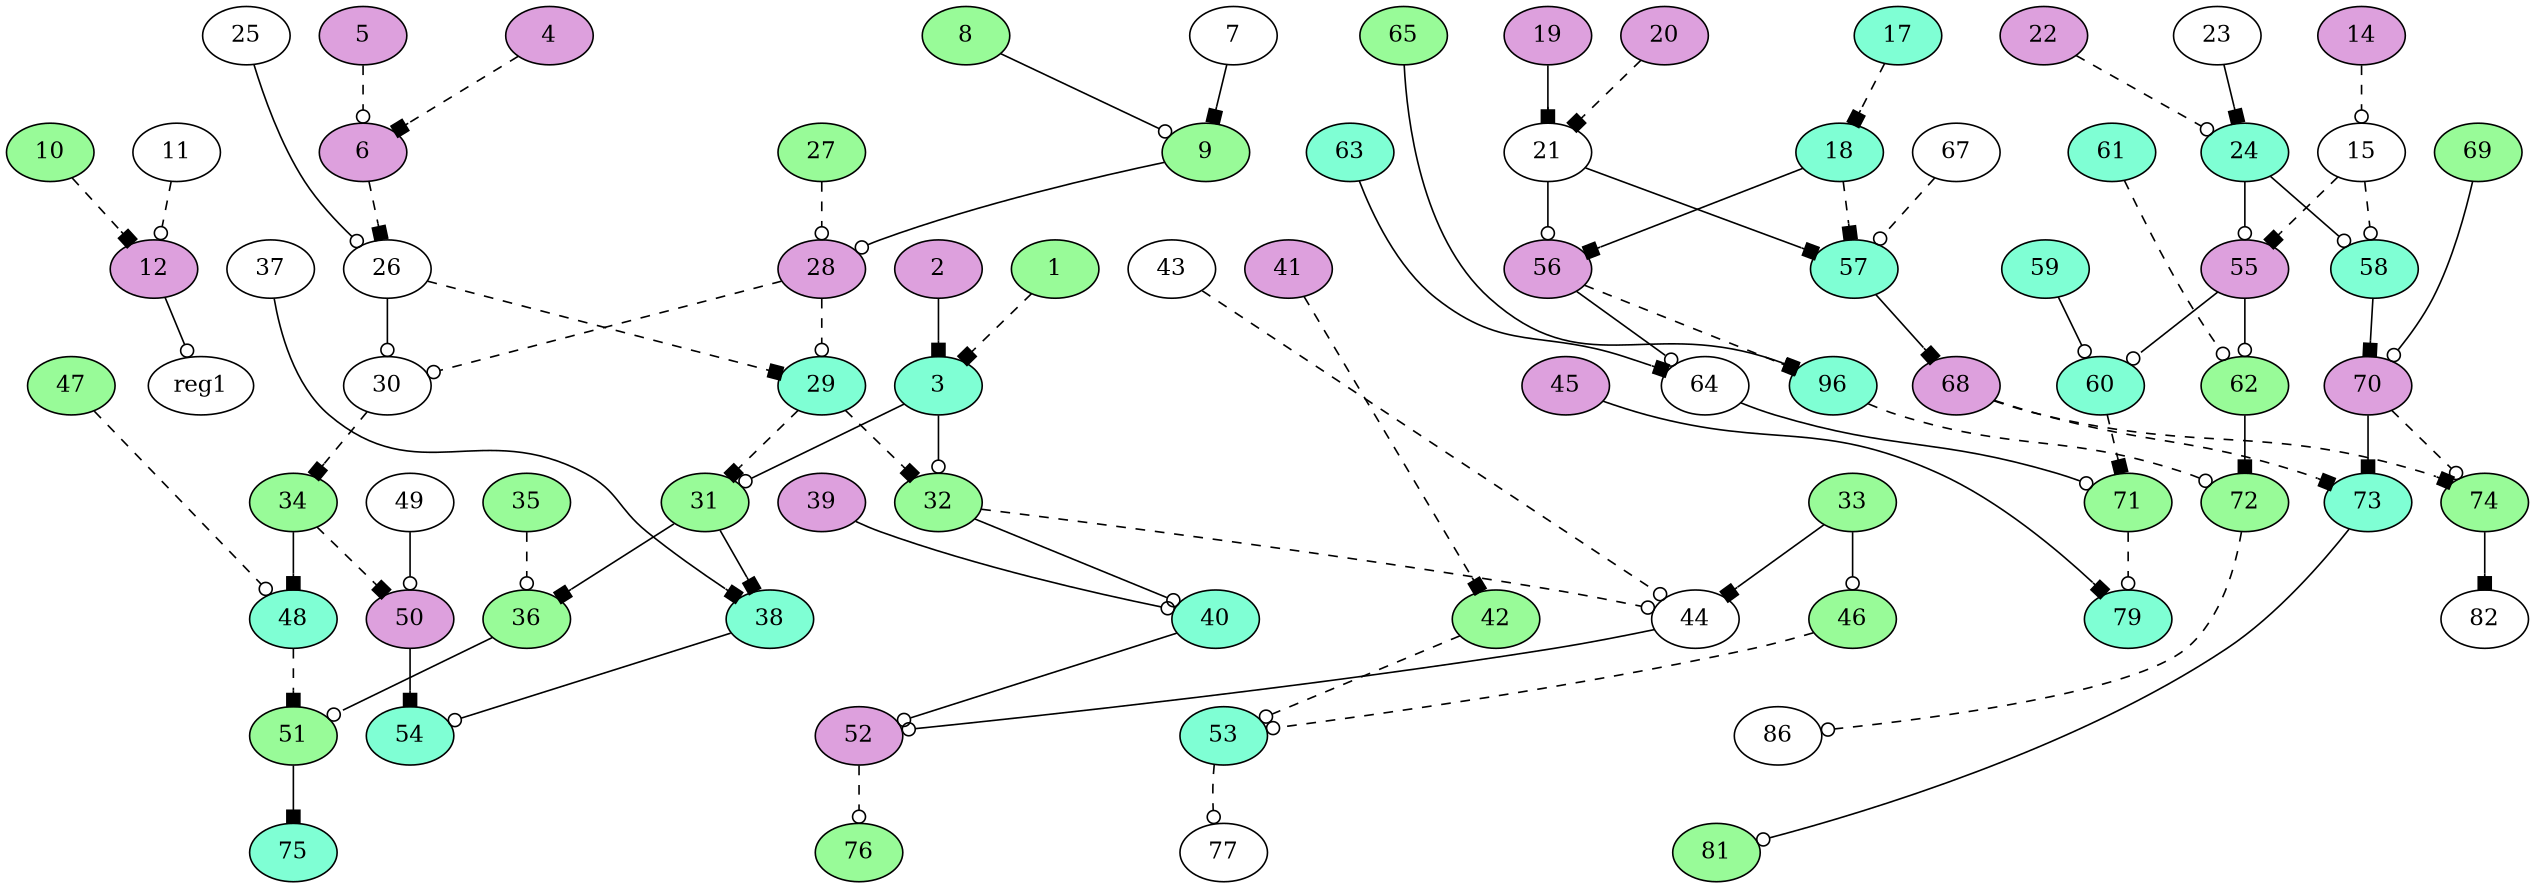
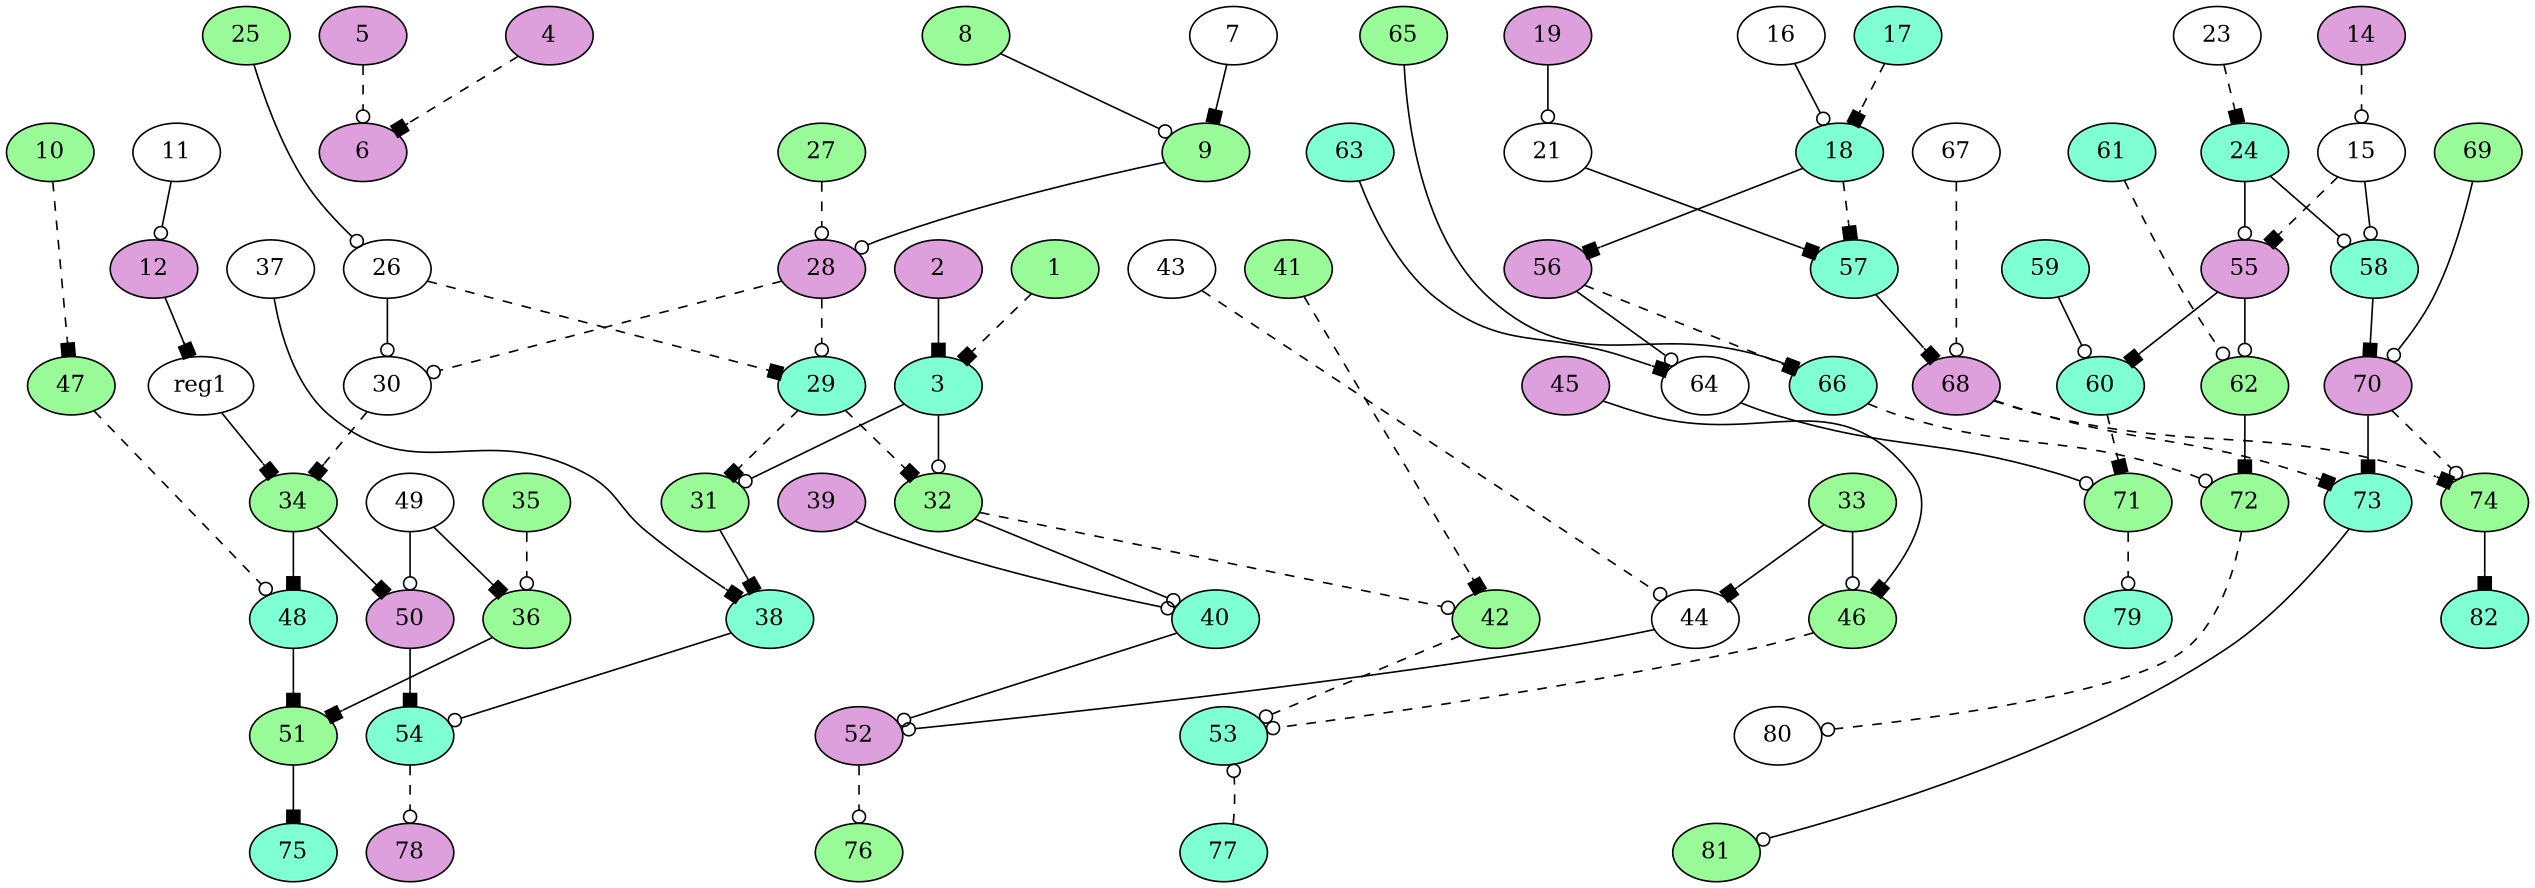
(246, 36) -> (246, 36)
(1665, 36) -> none
none -> (1781, 36)
(2044, 36) -> none
(2229, 86) -> (2229, 86)
(1548, 88) -> (1548, 88)
(373, 202) -> none
(167, 204) -> (167, 204)
(1548, 204) -> none
(2367, 204) -> (2367, 204)
(97, 205) -> (60, 261)
(1910, 206) -> (1956, 262)
(1289, 269) -> (1289, 269)
(175, 321) -> (175, 321)
(2179, 322) -> (2179, 322)
(1833, 386) -> (1833, 386)
none -> (242, 438)
(1865, 448) -> (1757, 423)
(1312, 553) -> (1211, 559)
(346, 555) -> (346, 555)
(623, 557) -> (462, 555)
(2485, 619) -> (2485, 619)
(293, 670) -> (293, 670)
(421, 672) -> (421, 672)
(1778, 736) -> (1778, 736)
(1213, 787) -> (1235, 801)
none -> (410, 853)
(1224, 853) -> (1224, 853)
